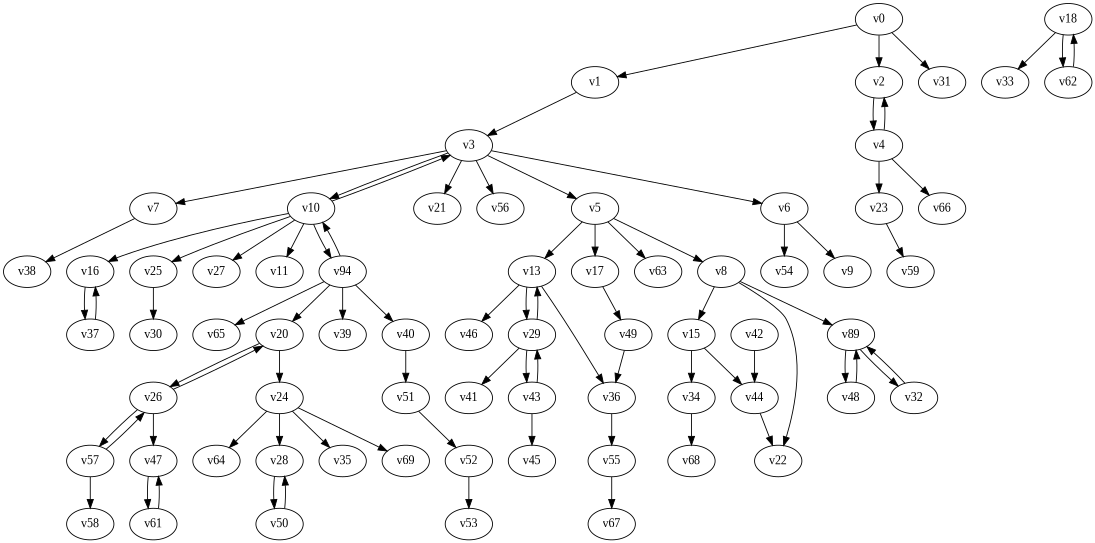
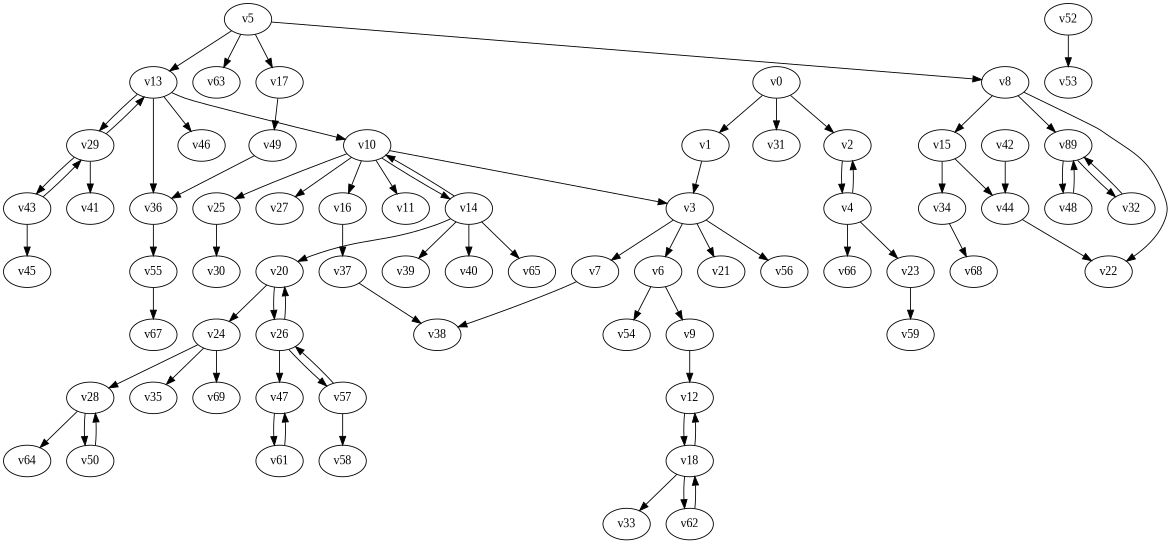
(393, 174) -> (254, 117)
(528, 175) -> none
(343, 272) -> (469, 209)
(96, 308) -> (386, 301)
(406, 398) -> none
none -> (690, 398)
(251, 426) -> (62, 426)
